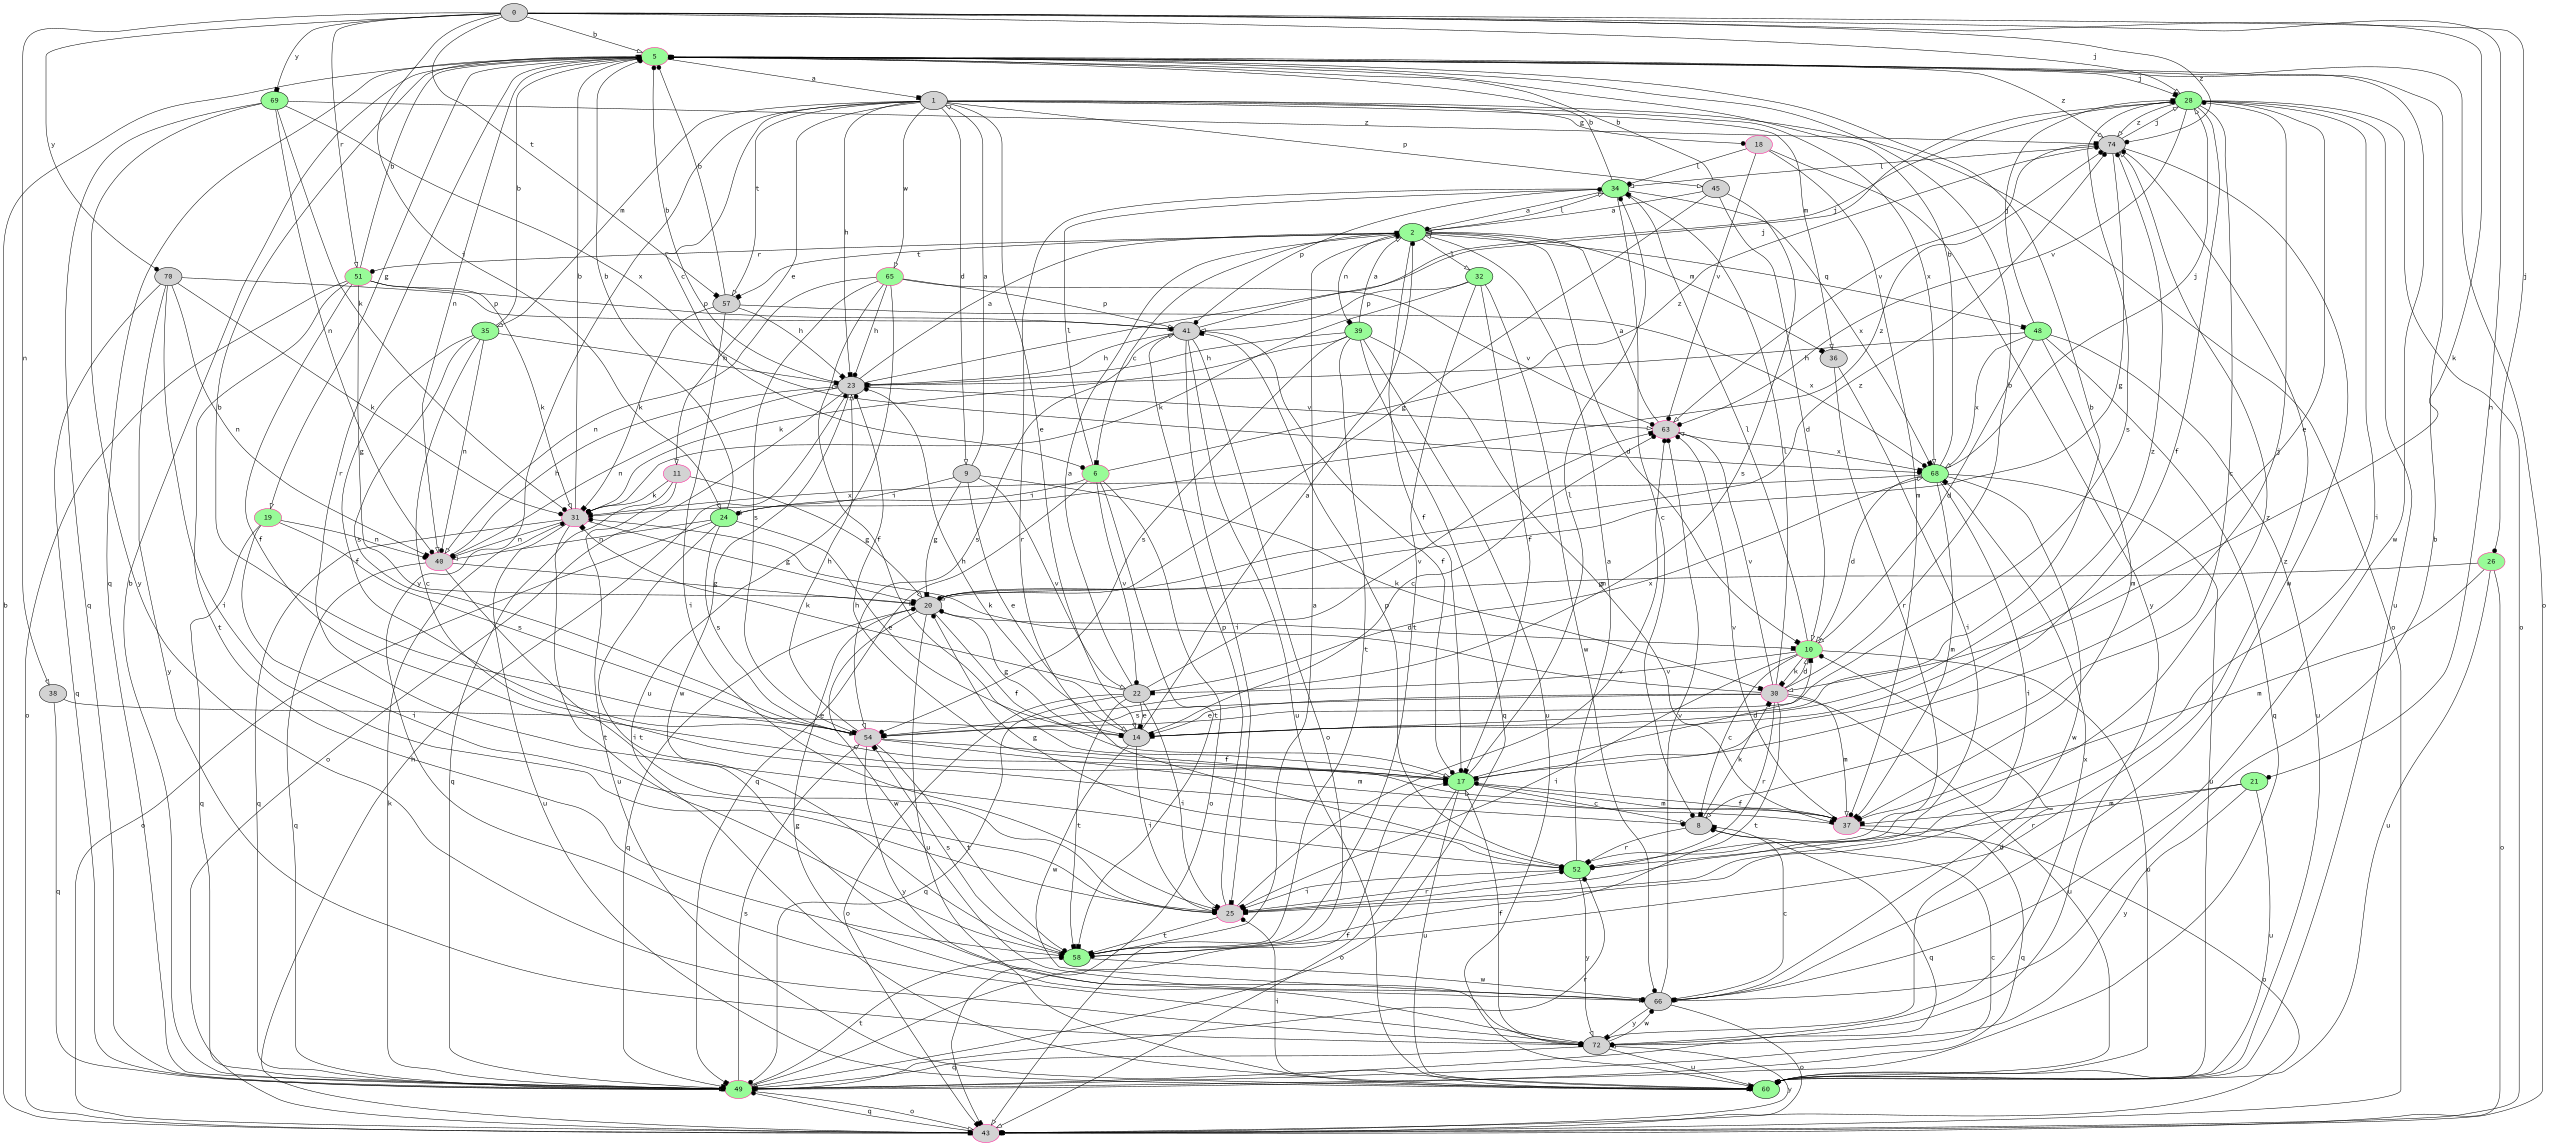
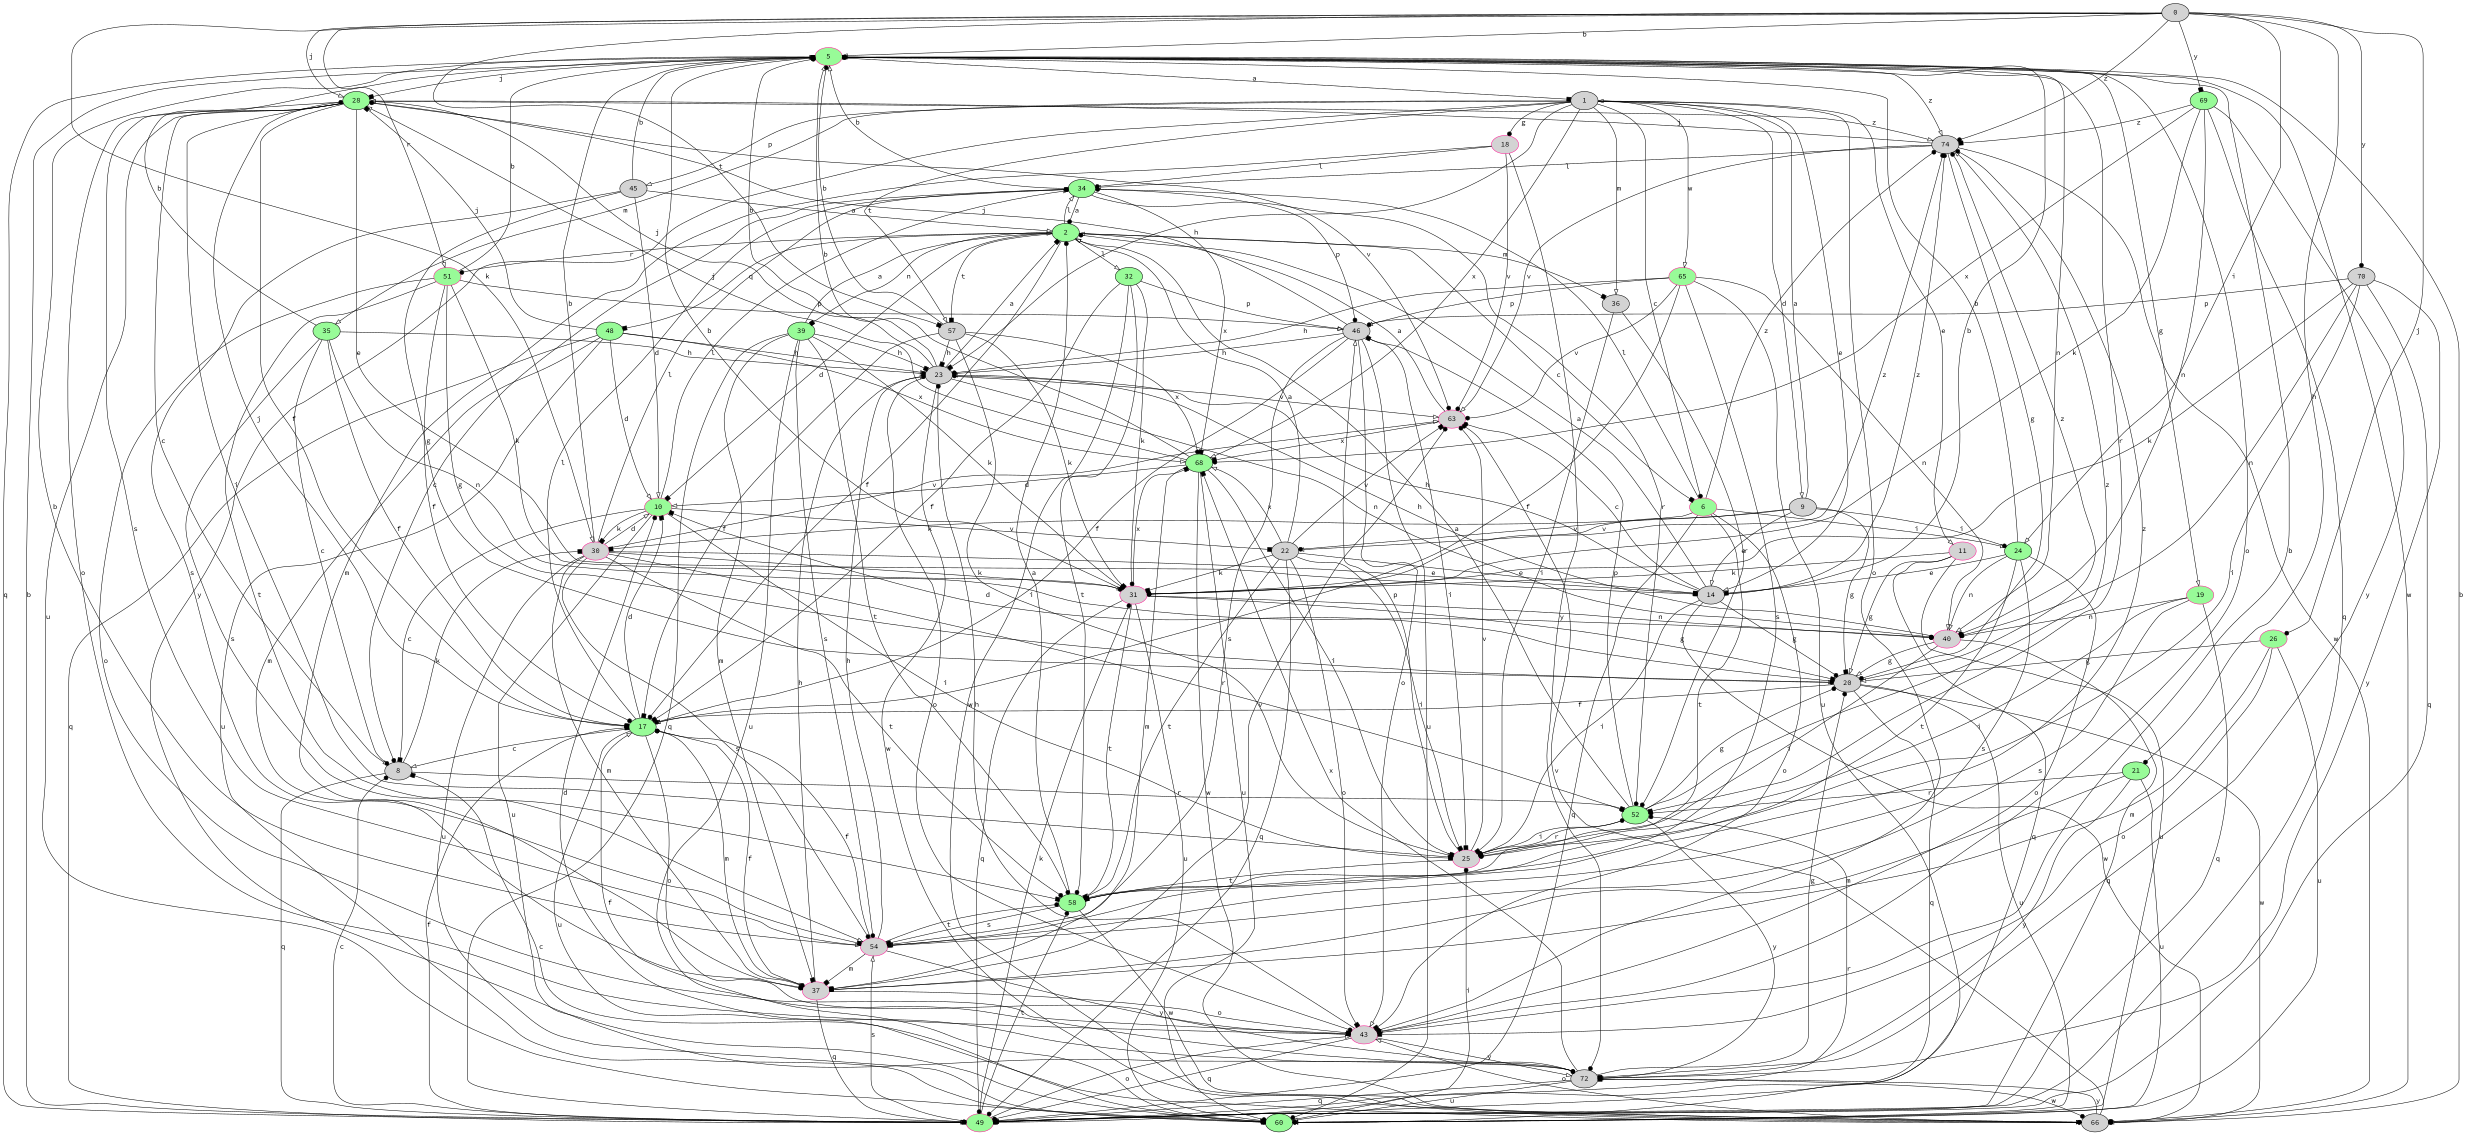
(1187, 331) -> (1356, 331)
(1257, 484) -> (1137, 514)
none -> (749, 489)
(53, 694) -> none
